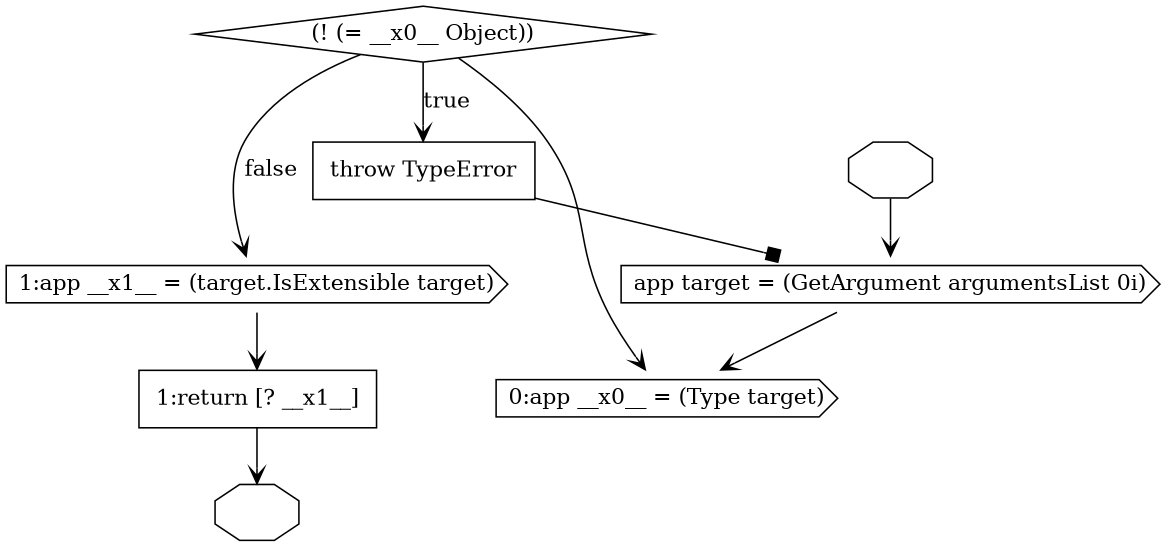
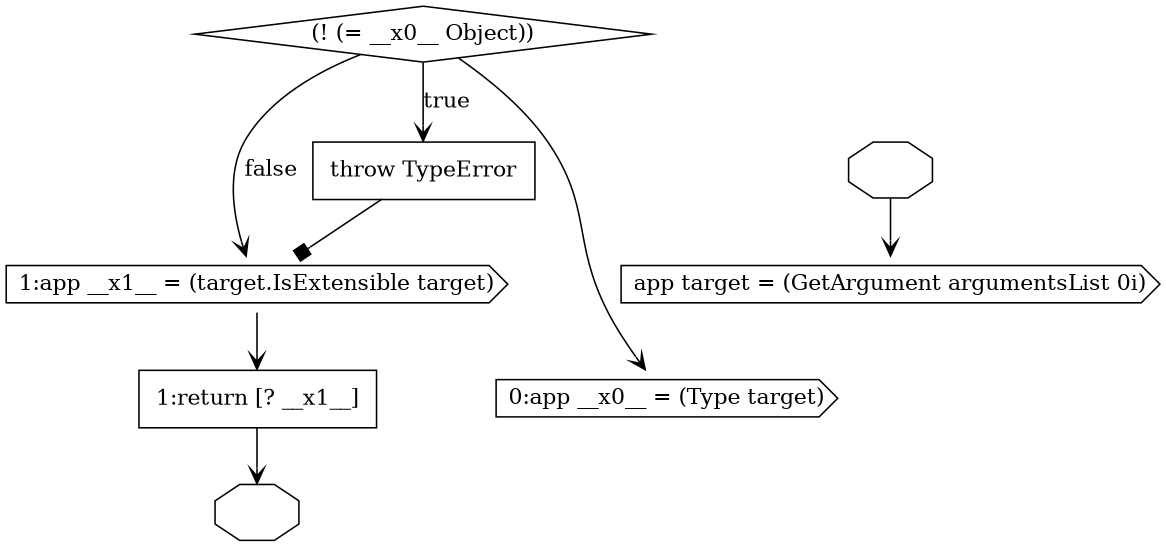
(649, 225) -> (346, 223)
(786, 338) -> none
